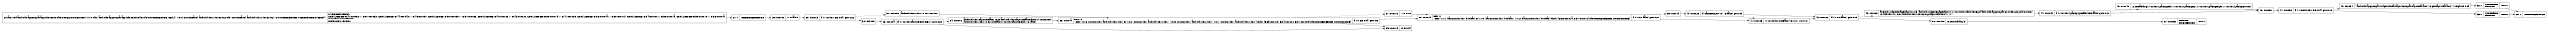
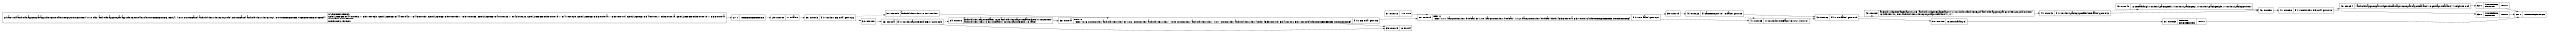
(1338, 16) -> none
none -> (2362, 22)
